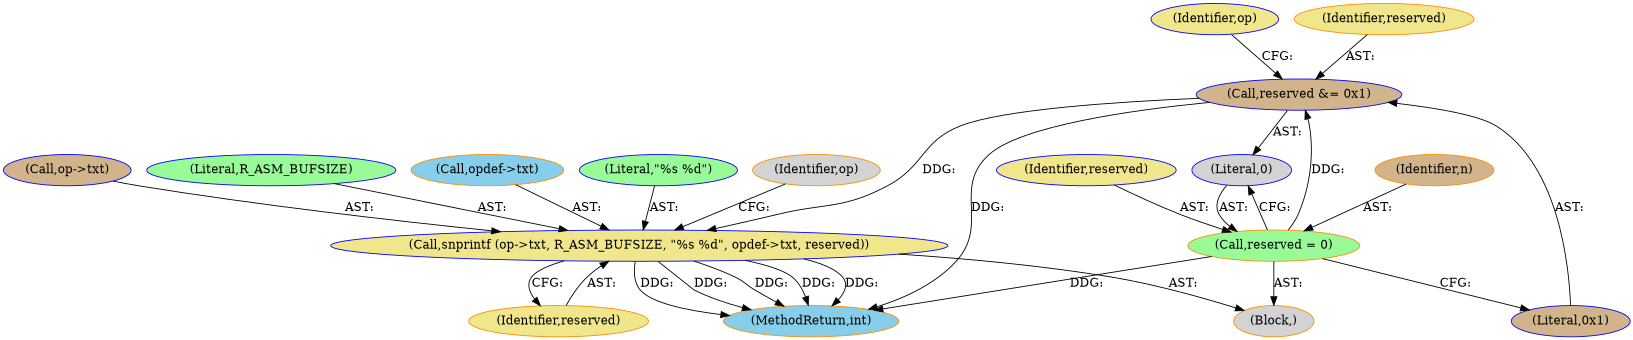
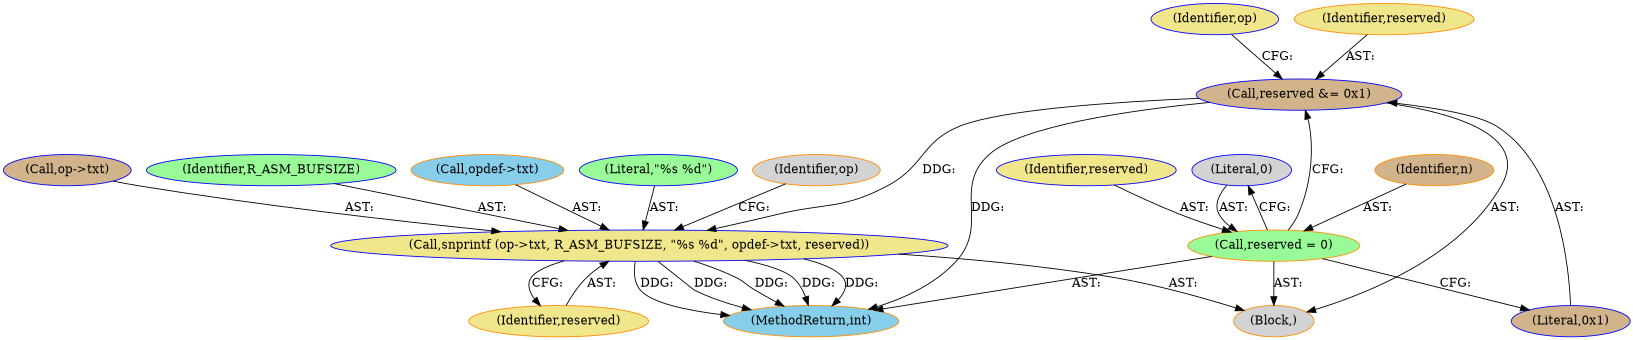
(1273, 129) -> (1484, 211)
(271, 170) -> (271, 170)
(1330, 170) -> (1330, 170)
(1089, 283) -> (1089, 283)
